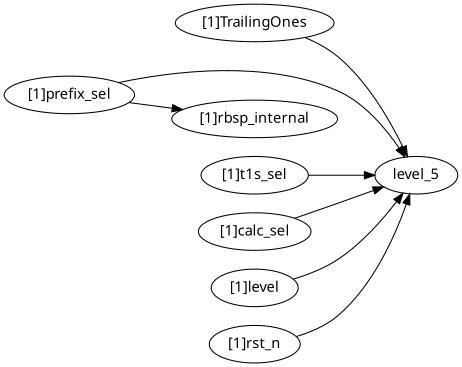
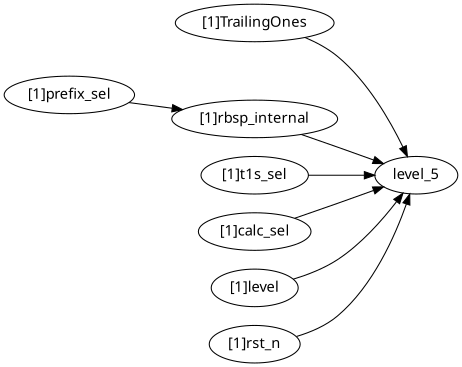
(271, 74) -> (338, 147)
